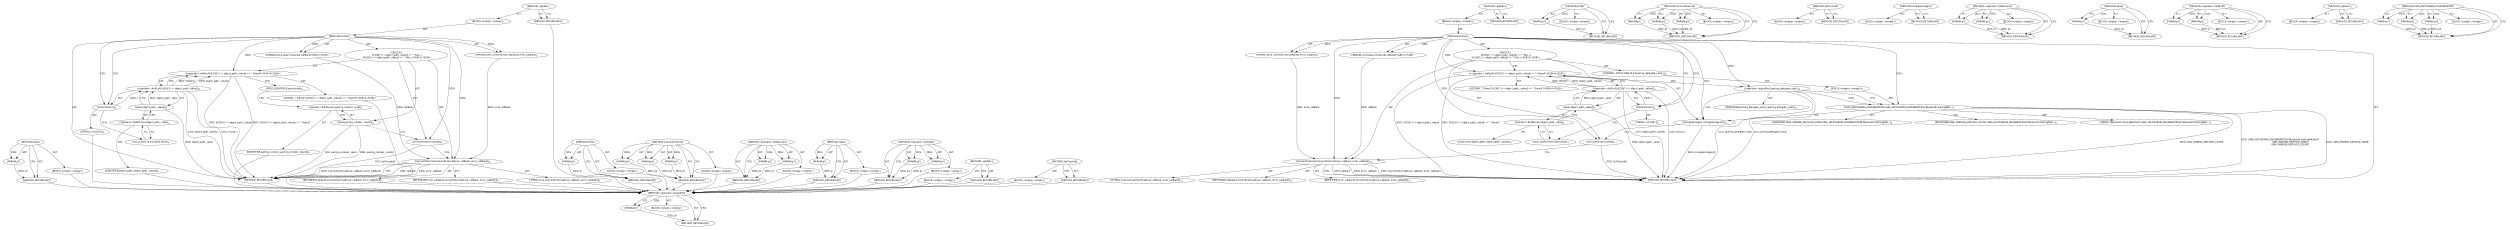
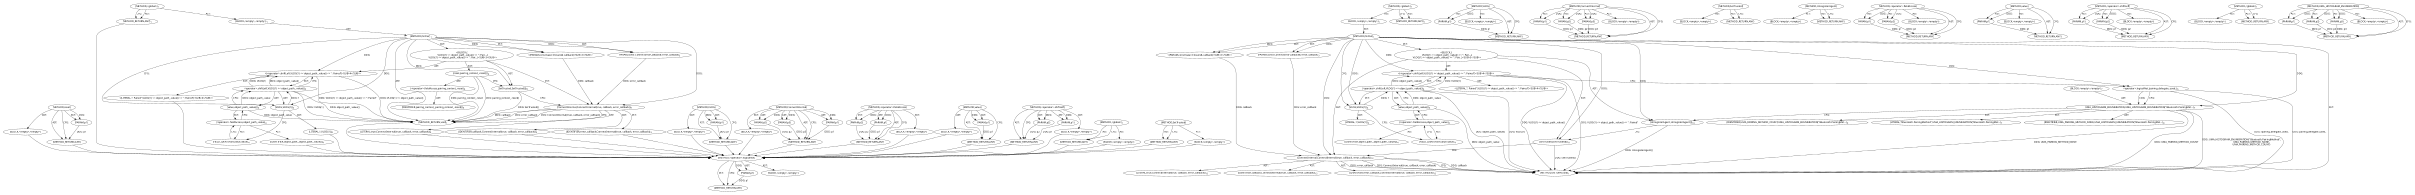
(1634, 74) -> none
(284, 89) -> none
(1720, 97) -> none
(1761, 107) -> none
(339, 116) -> none
(413, 191) -> none
